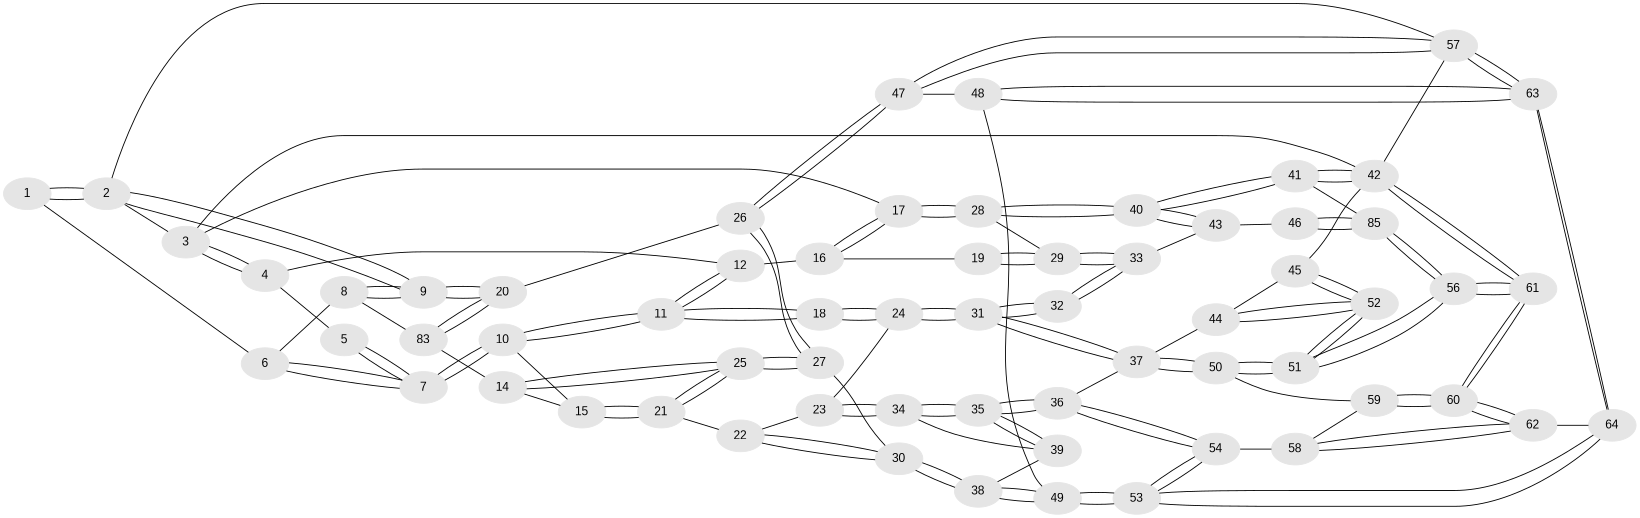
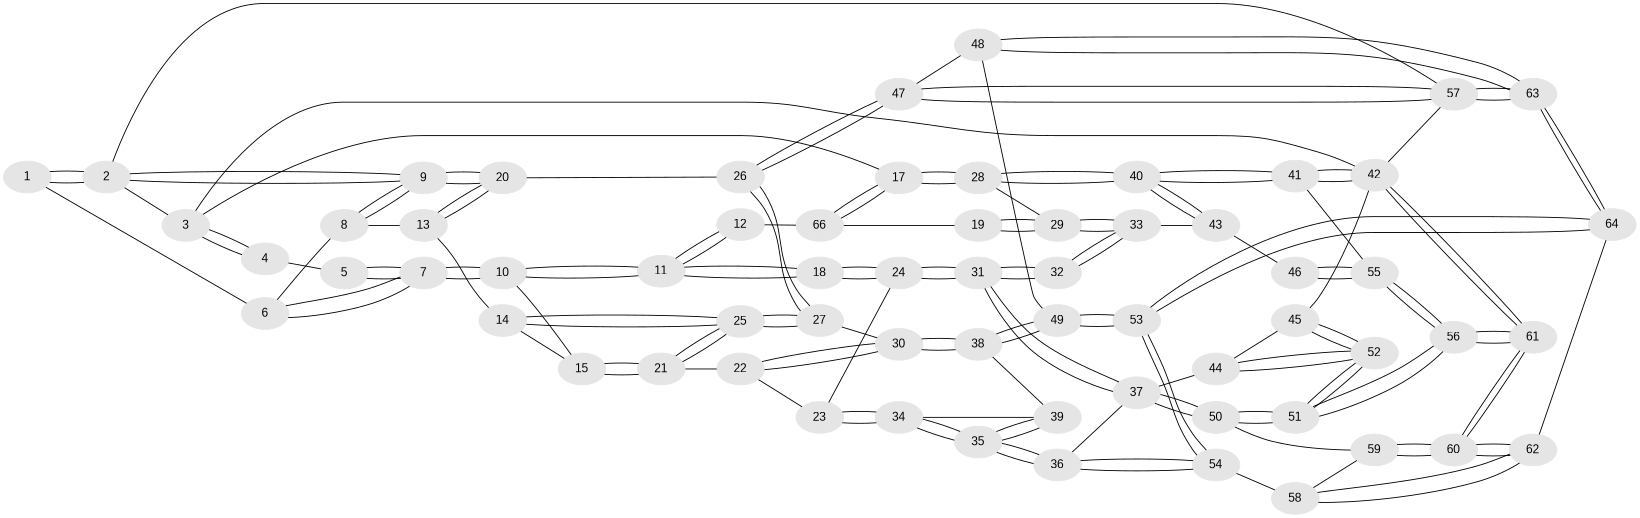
(1375, 224) -> (1375, 273)
(502, 252) -> none
(820, 259) -> (820, 225)
(424, 340) -> (424, 225)
